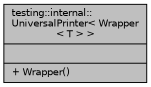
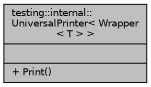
(41, 72) -> (32, 72)
